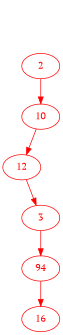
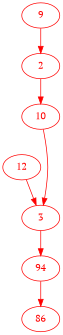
none -> (41, 15)
(33, 139) -> (48, 164)
(41, 319) -> (41, 319)
